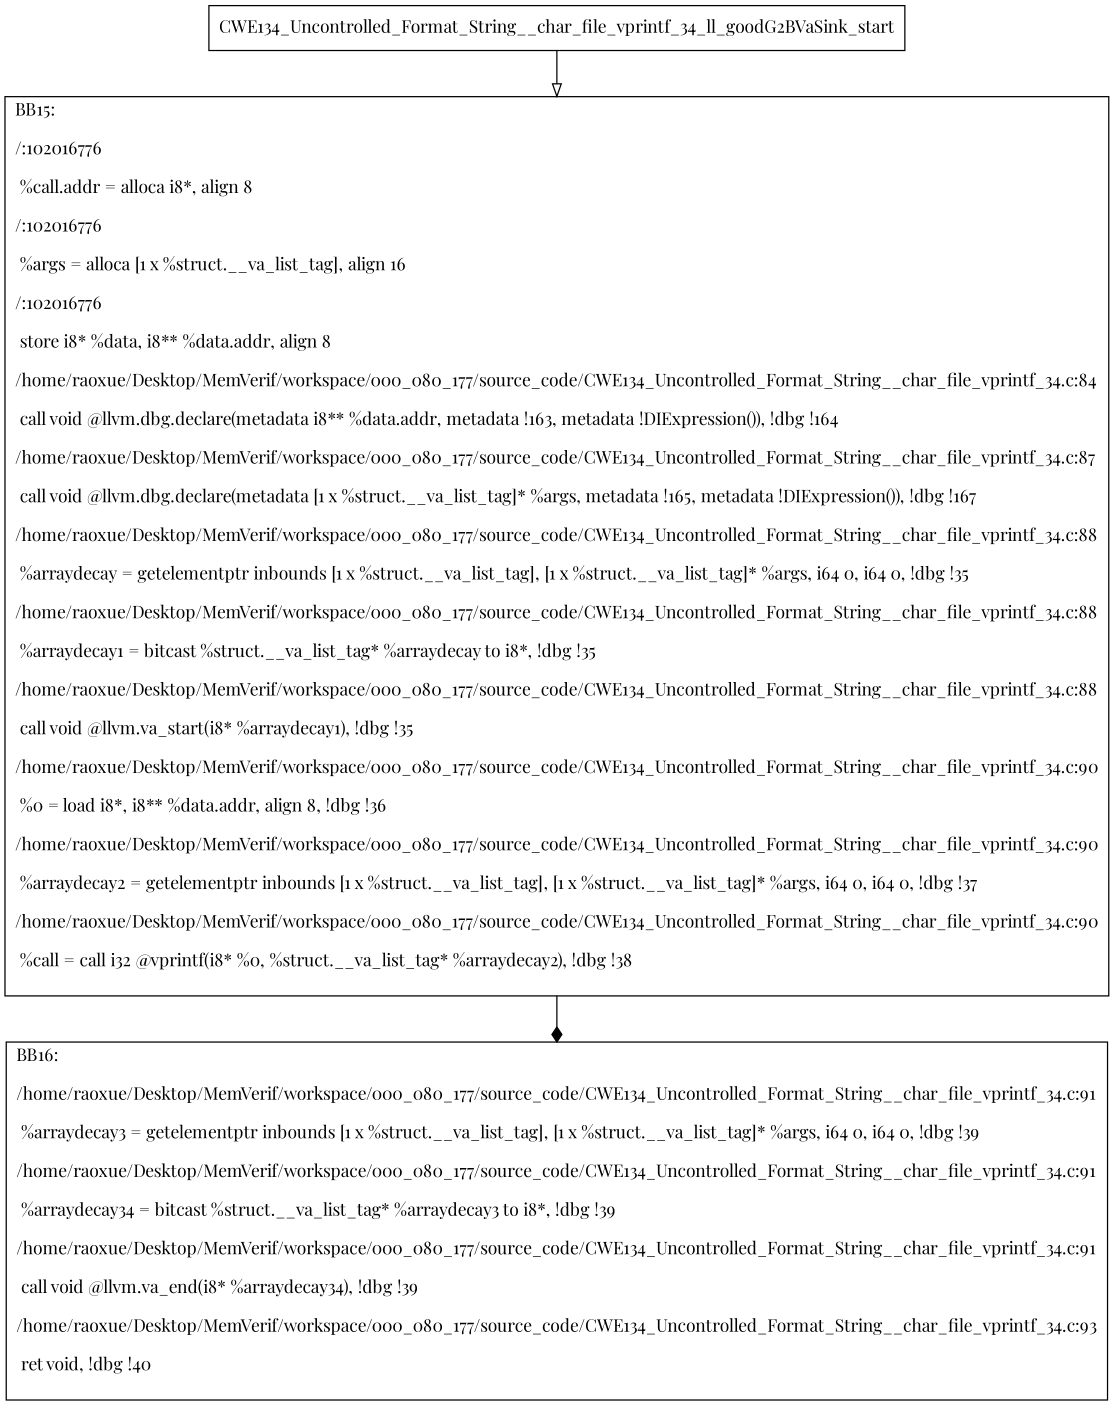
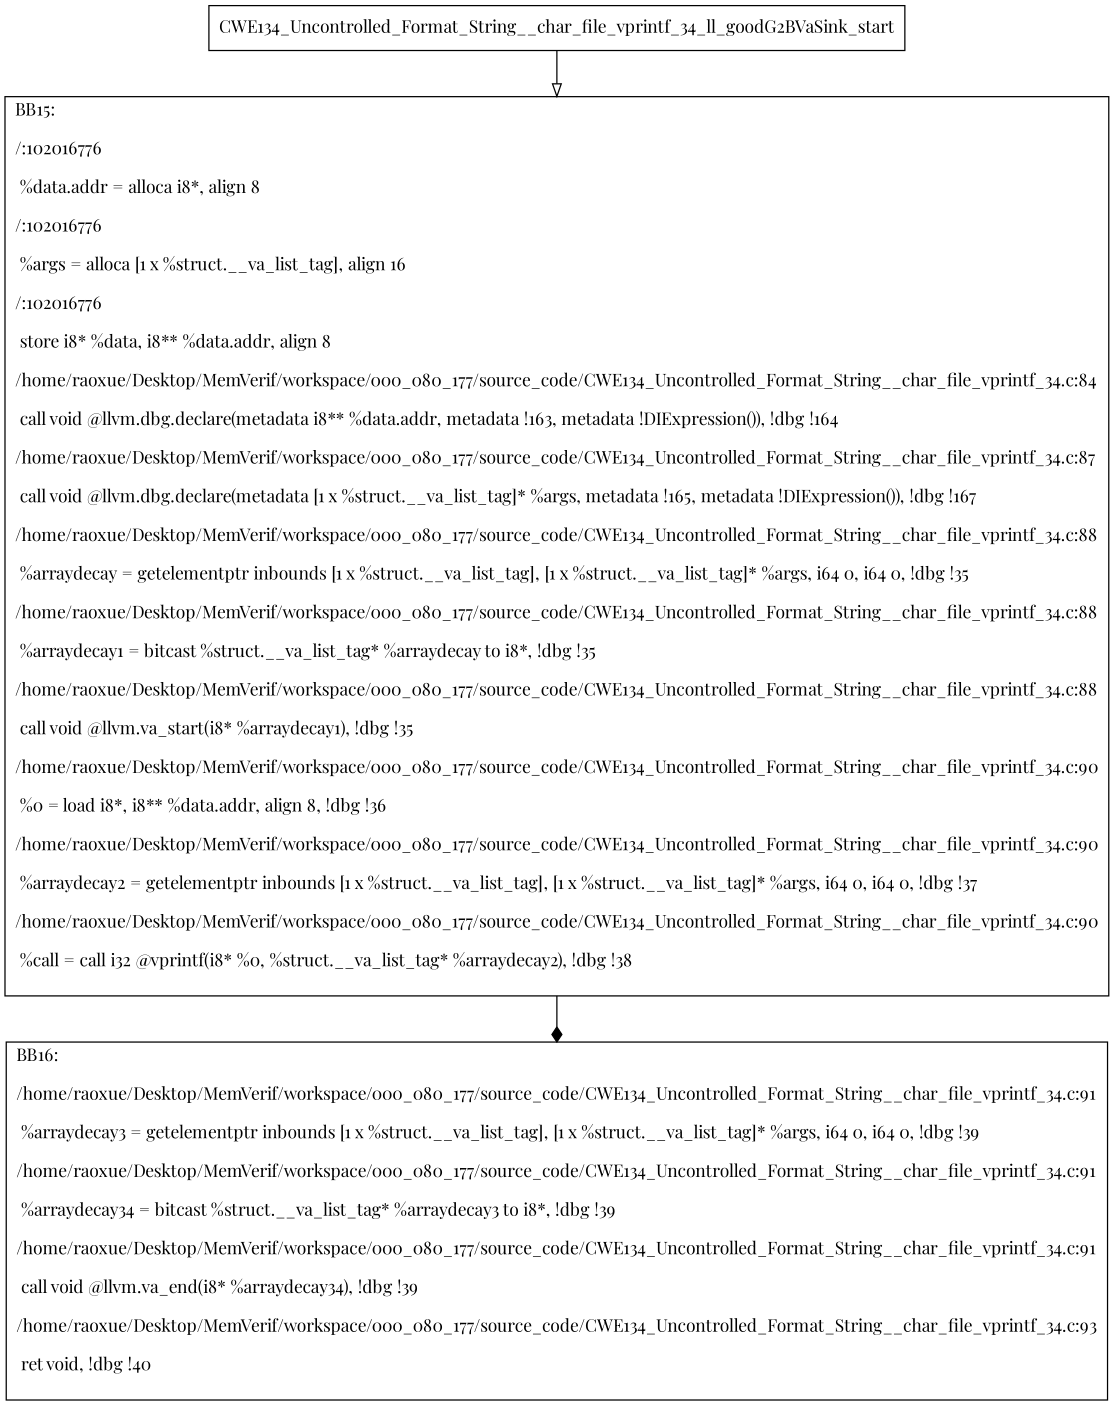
(134, 188) -> (138, 188)
